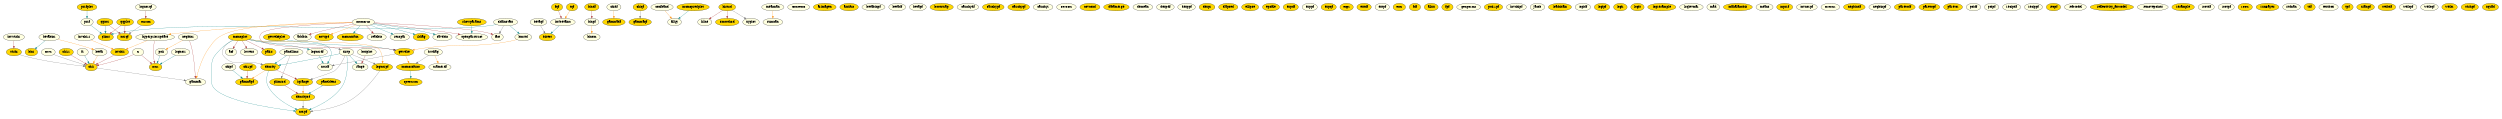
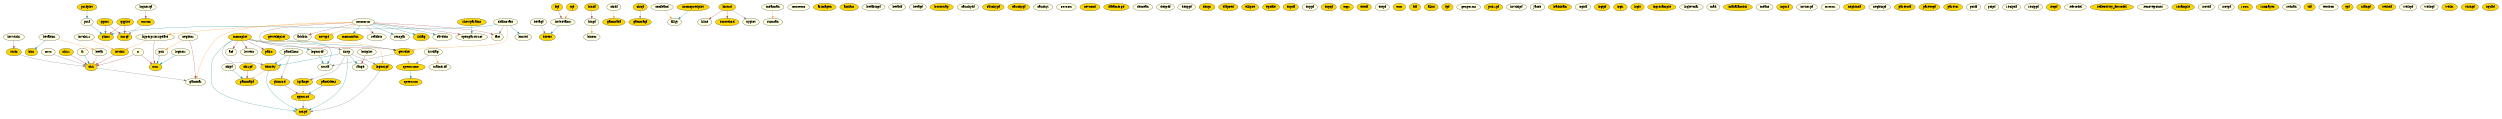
(466, 45) -> (468, 46)
(411, 67) -> (411, 67)
(286, 74) -> none
(303, 97) -> (303, 97)
